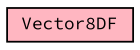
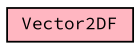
(70, 25) -> (70, 25)
